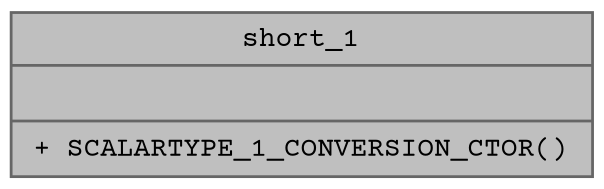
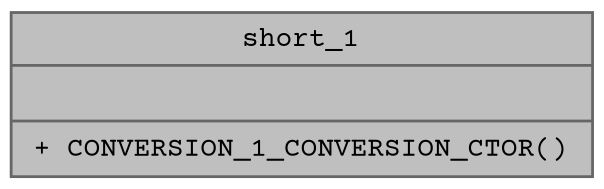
(302, 147) -> (302, 147)
